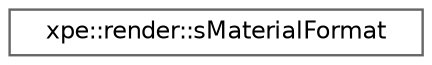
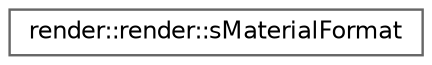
(216, 32) -> (216, 32)
